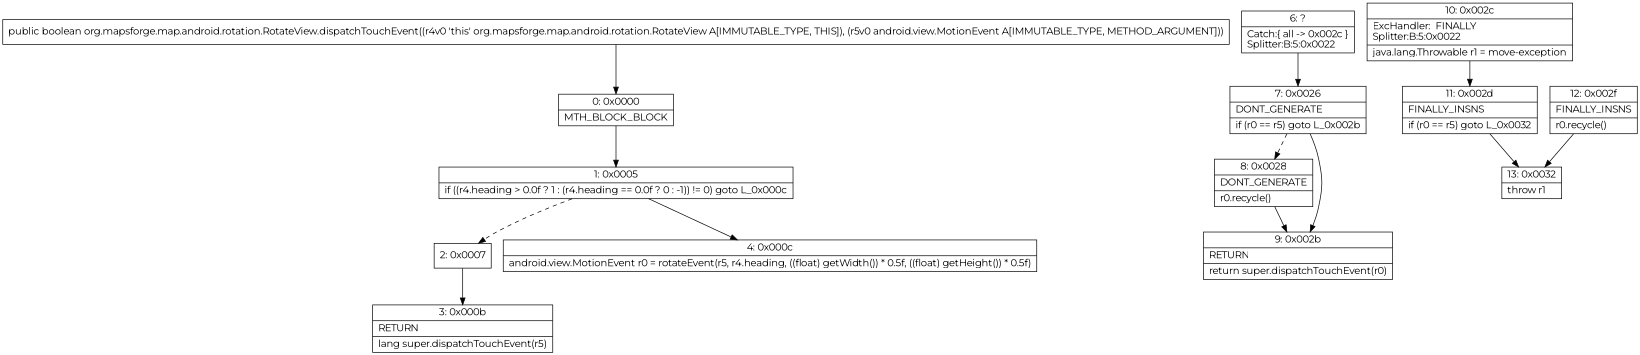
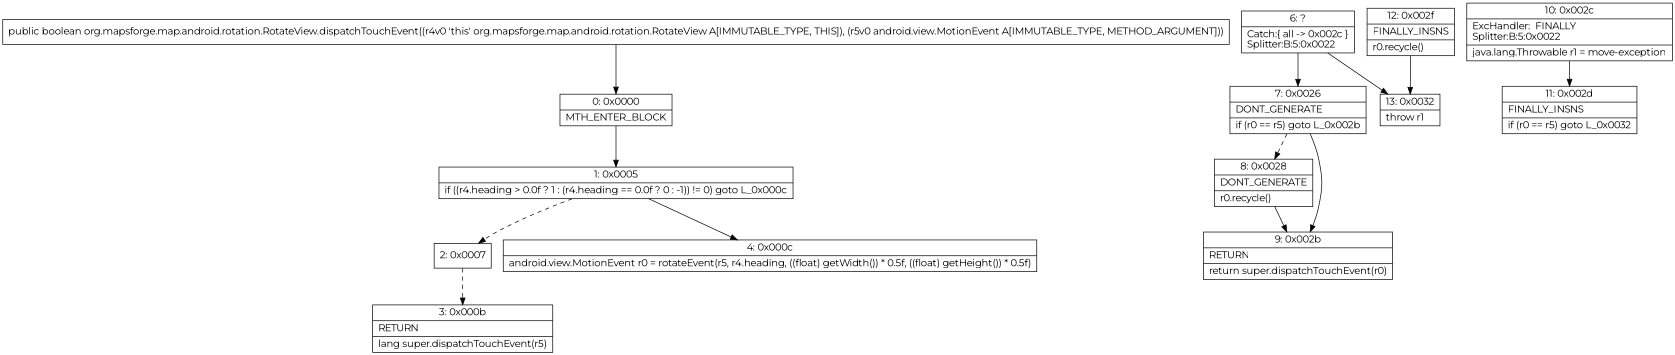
(616, 118) -> (616, 118)
(1502, 148) -> (1355, 72)
(463, 283) -> (463, 283)
